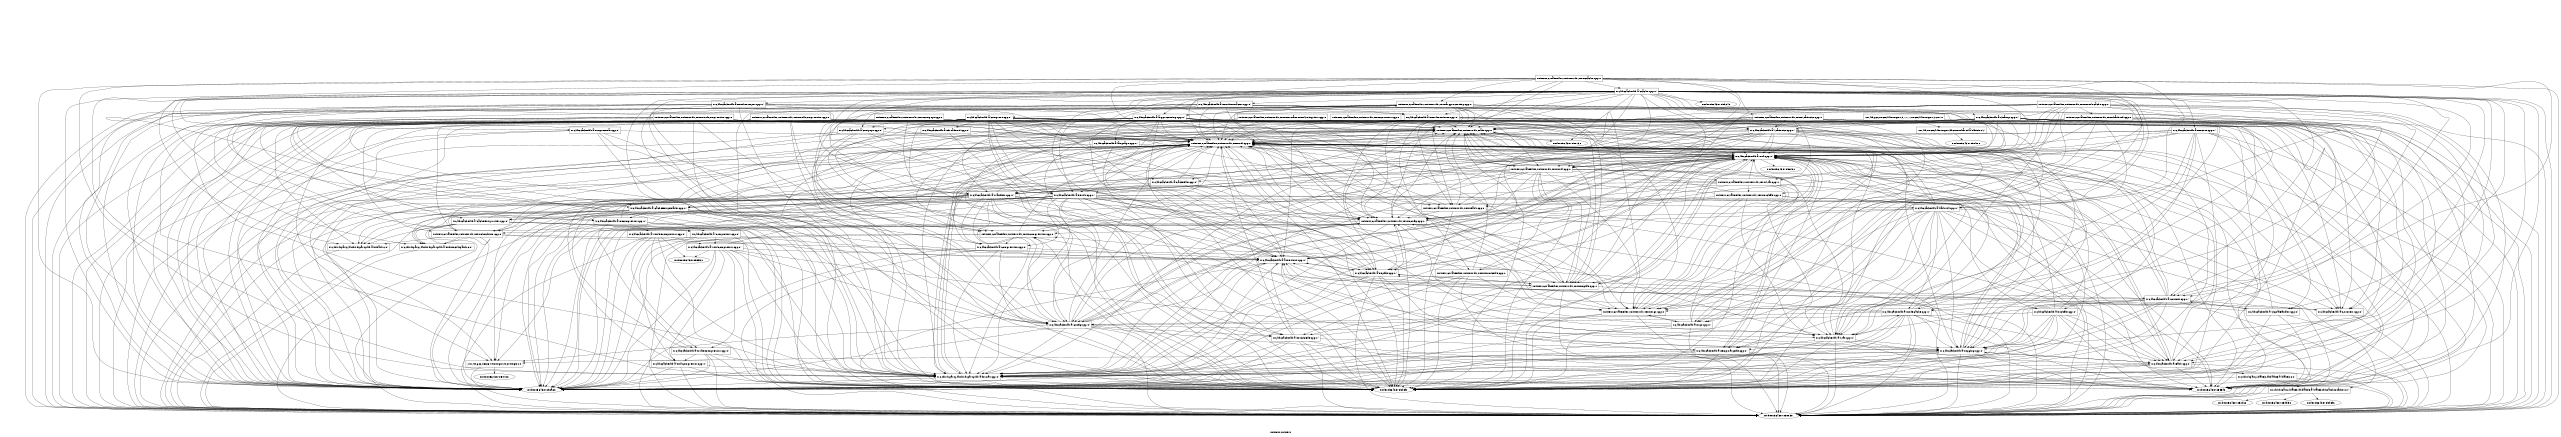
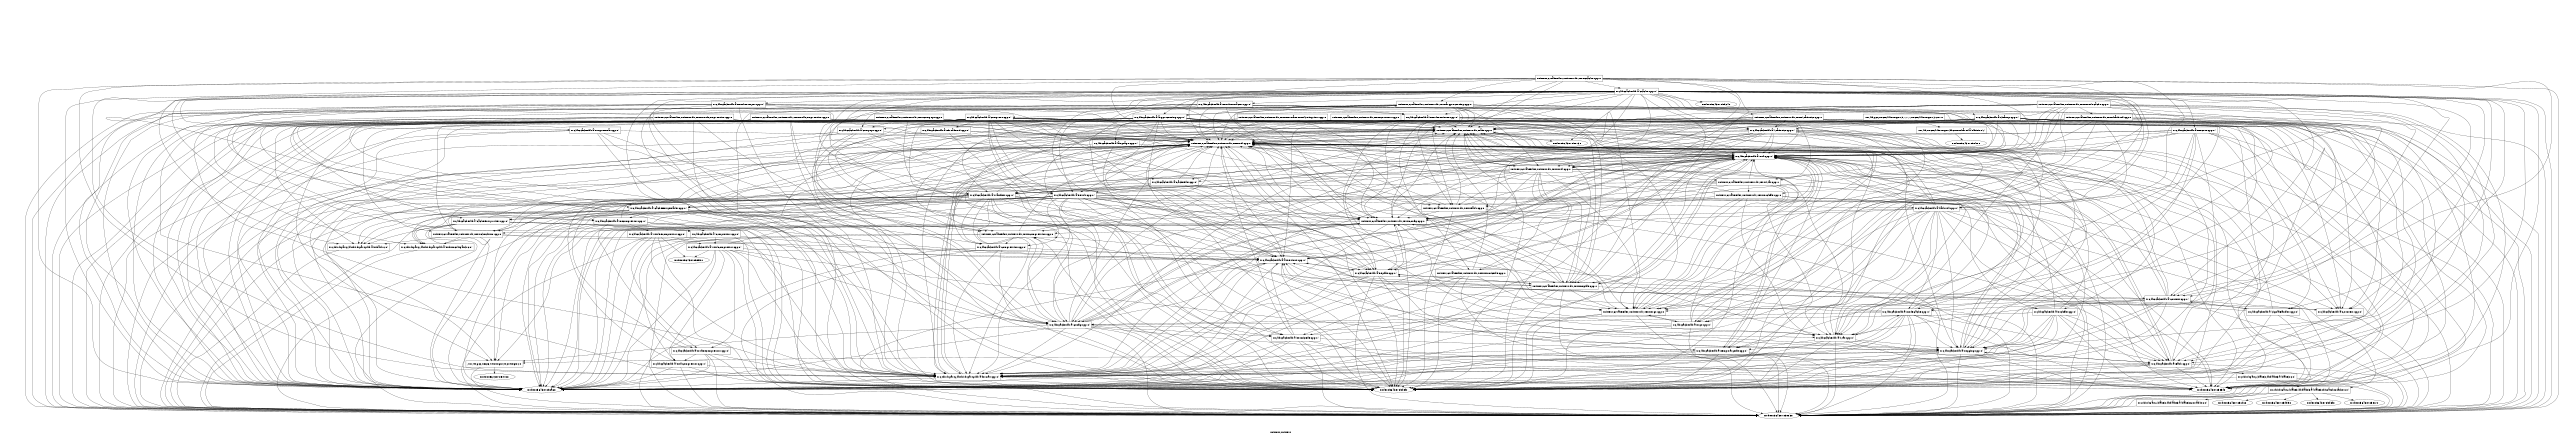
(1781, 169) -> none
none -> (2173, 403)
none -> (2365, 403)
